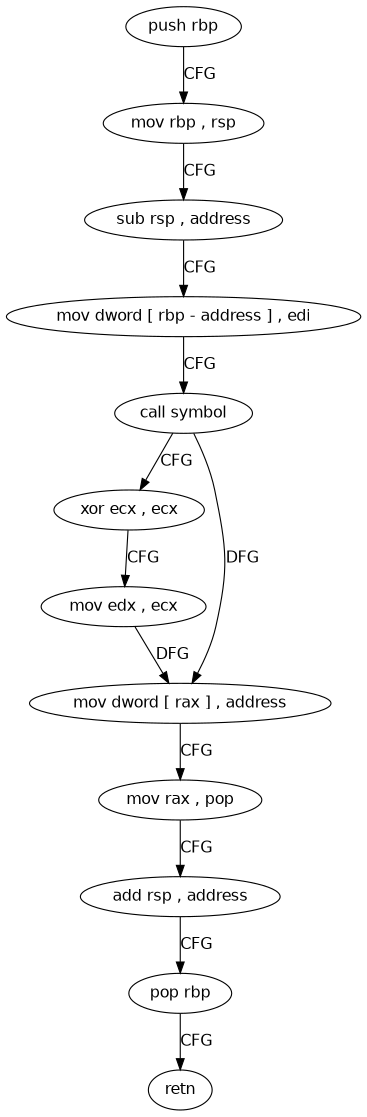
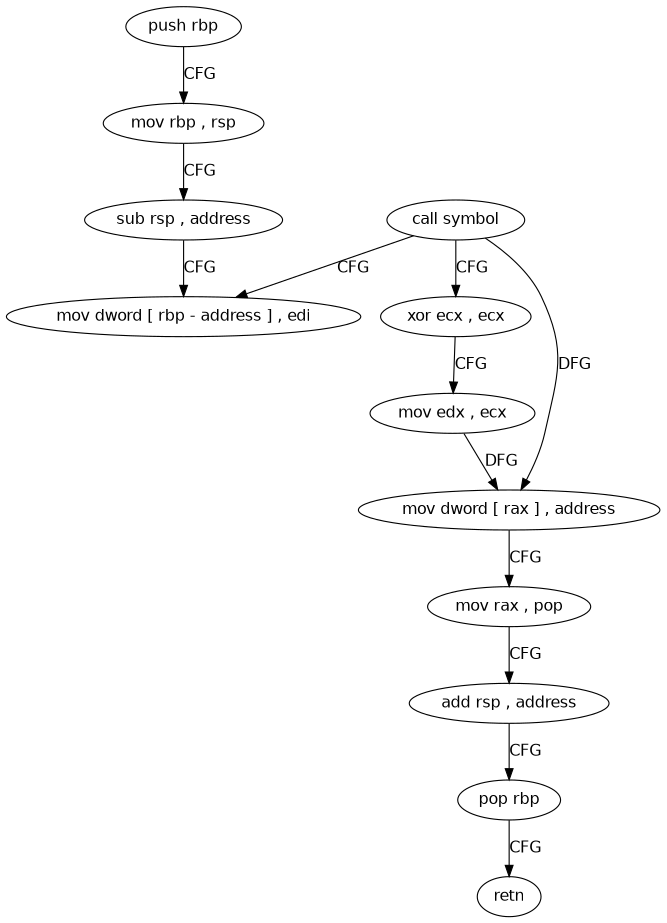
(184, 359) -> (330, 265)
